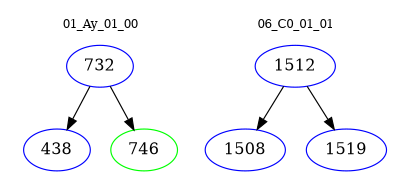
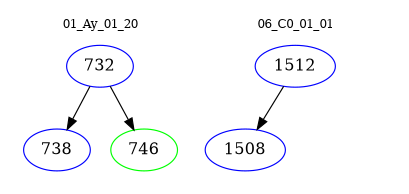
(101, 25) -> (101, 25)
(57, 150) -> (57, 150)
(346, 150) -> none
